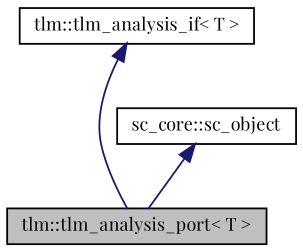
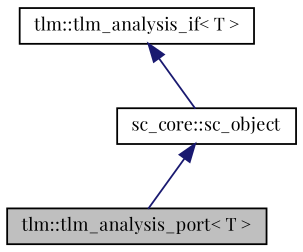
(100, 135) -> (177, 84)
